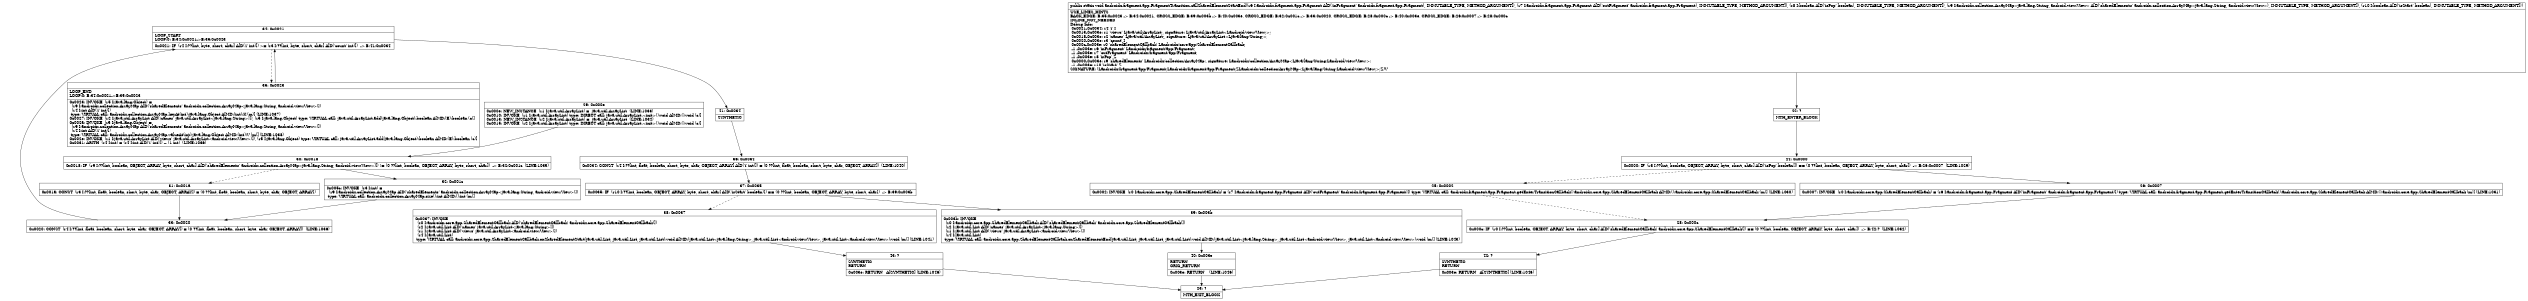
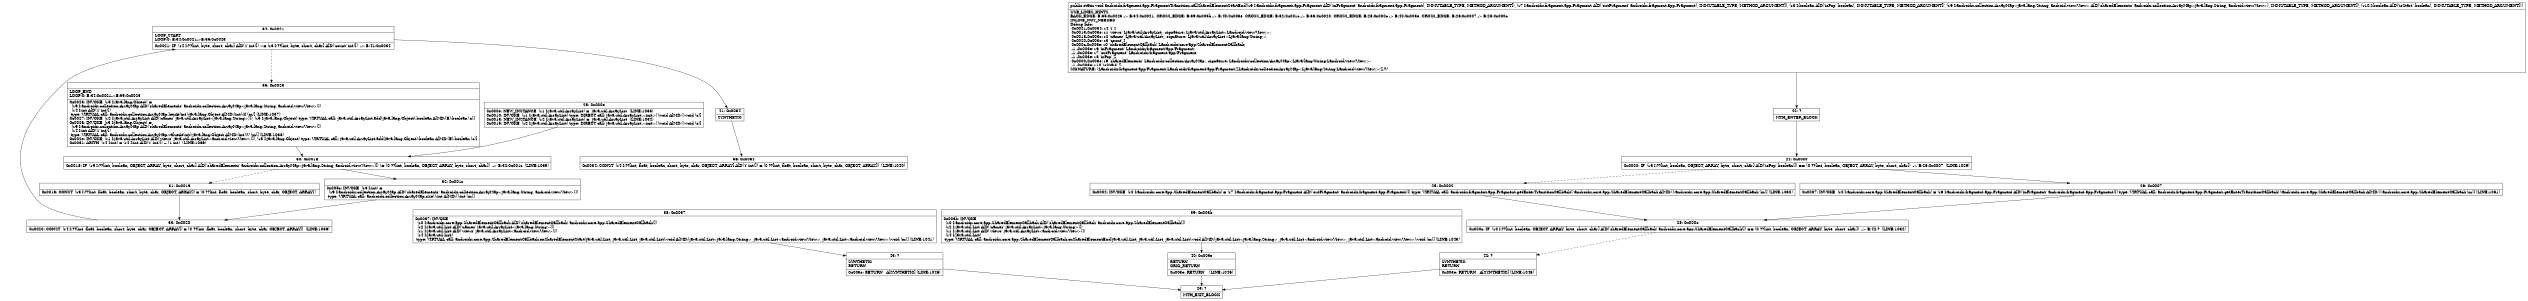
(275, 67) -> (299, 150)
(751, 189) -> none
(1564, 208) -> (1564, 208)
(1597, 244) -> (1597, 244)
